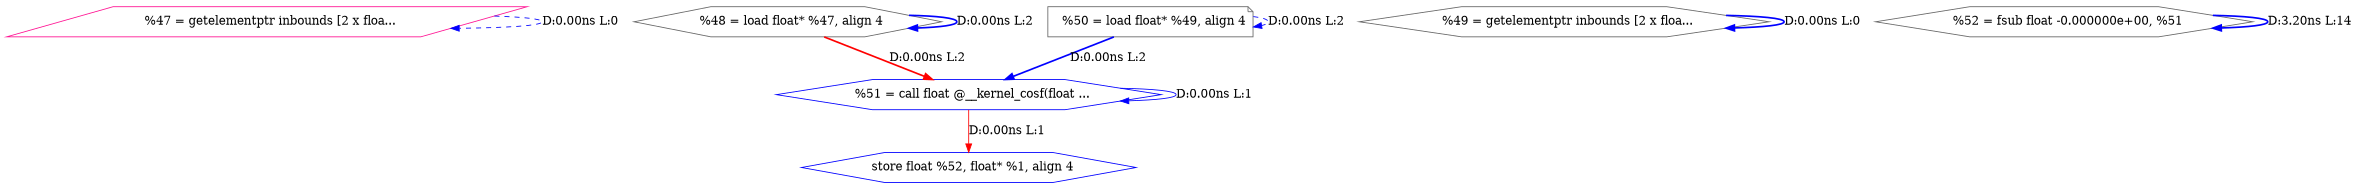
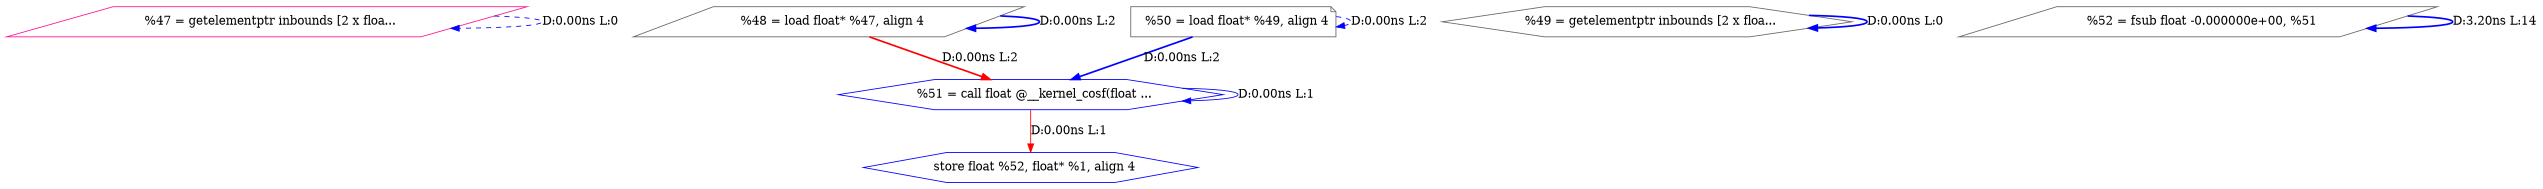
(788, 22) -> (829, 22)
(2064, 22) -> (2198, 22)
